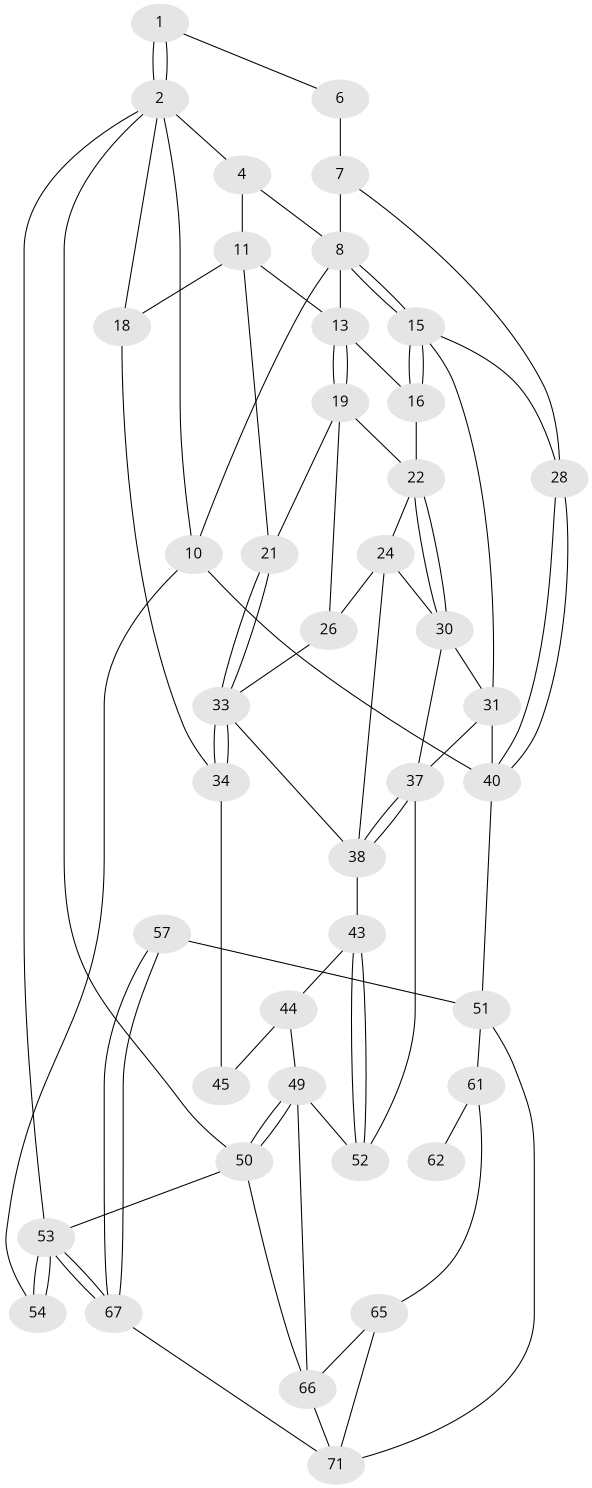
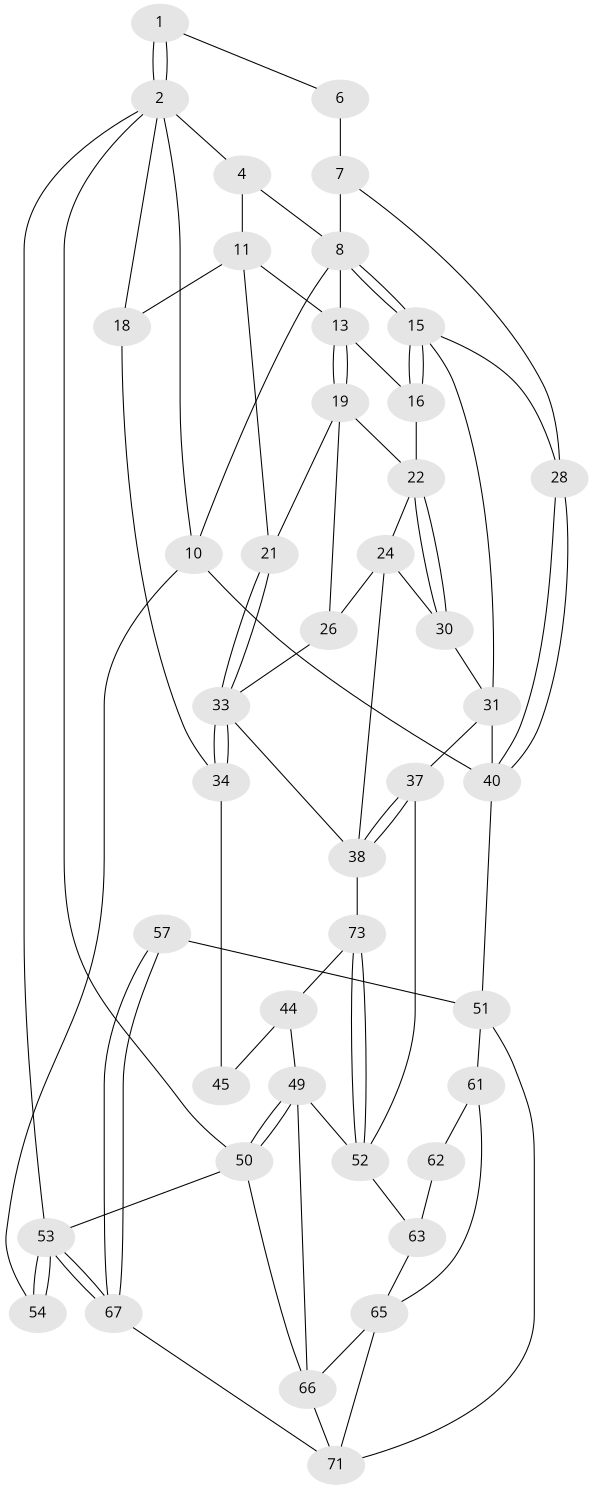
(430, 706) -> none
(357, 934) -> (357, 934)
none -> (417, 1238)
